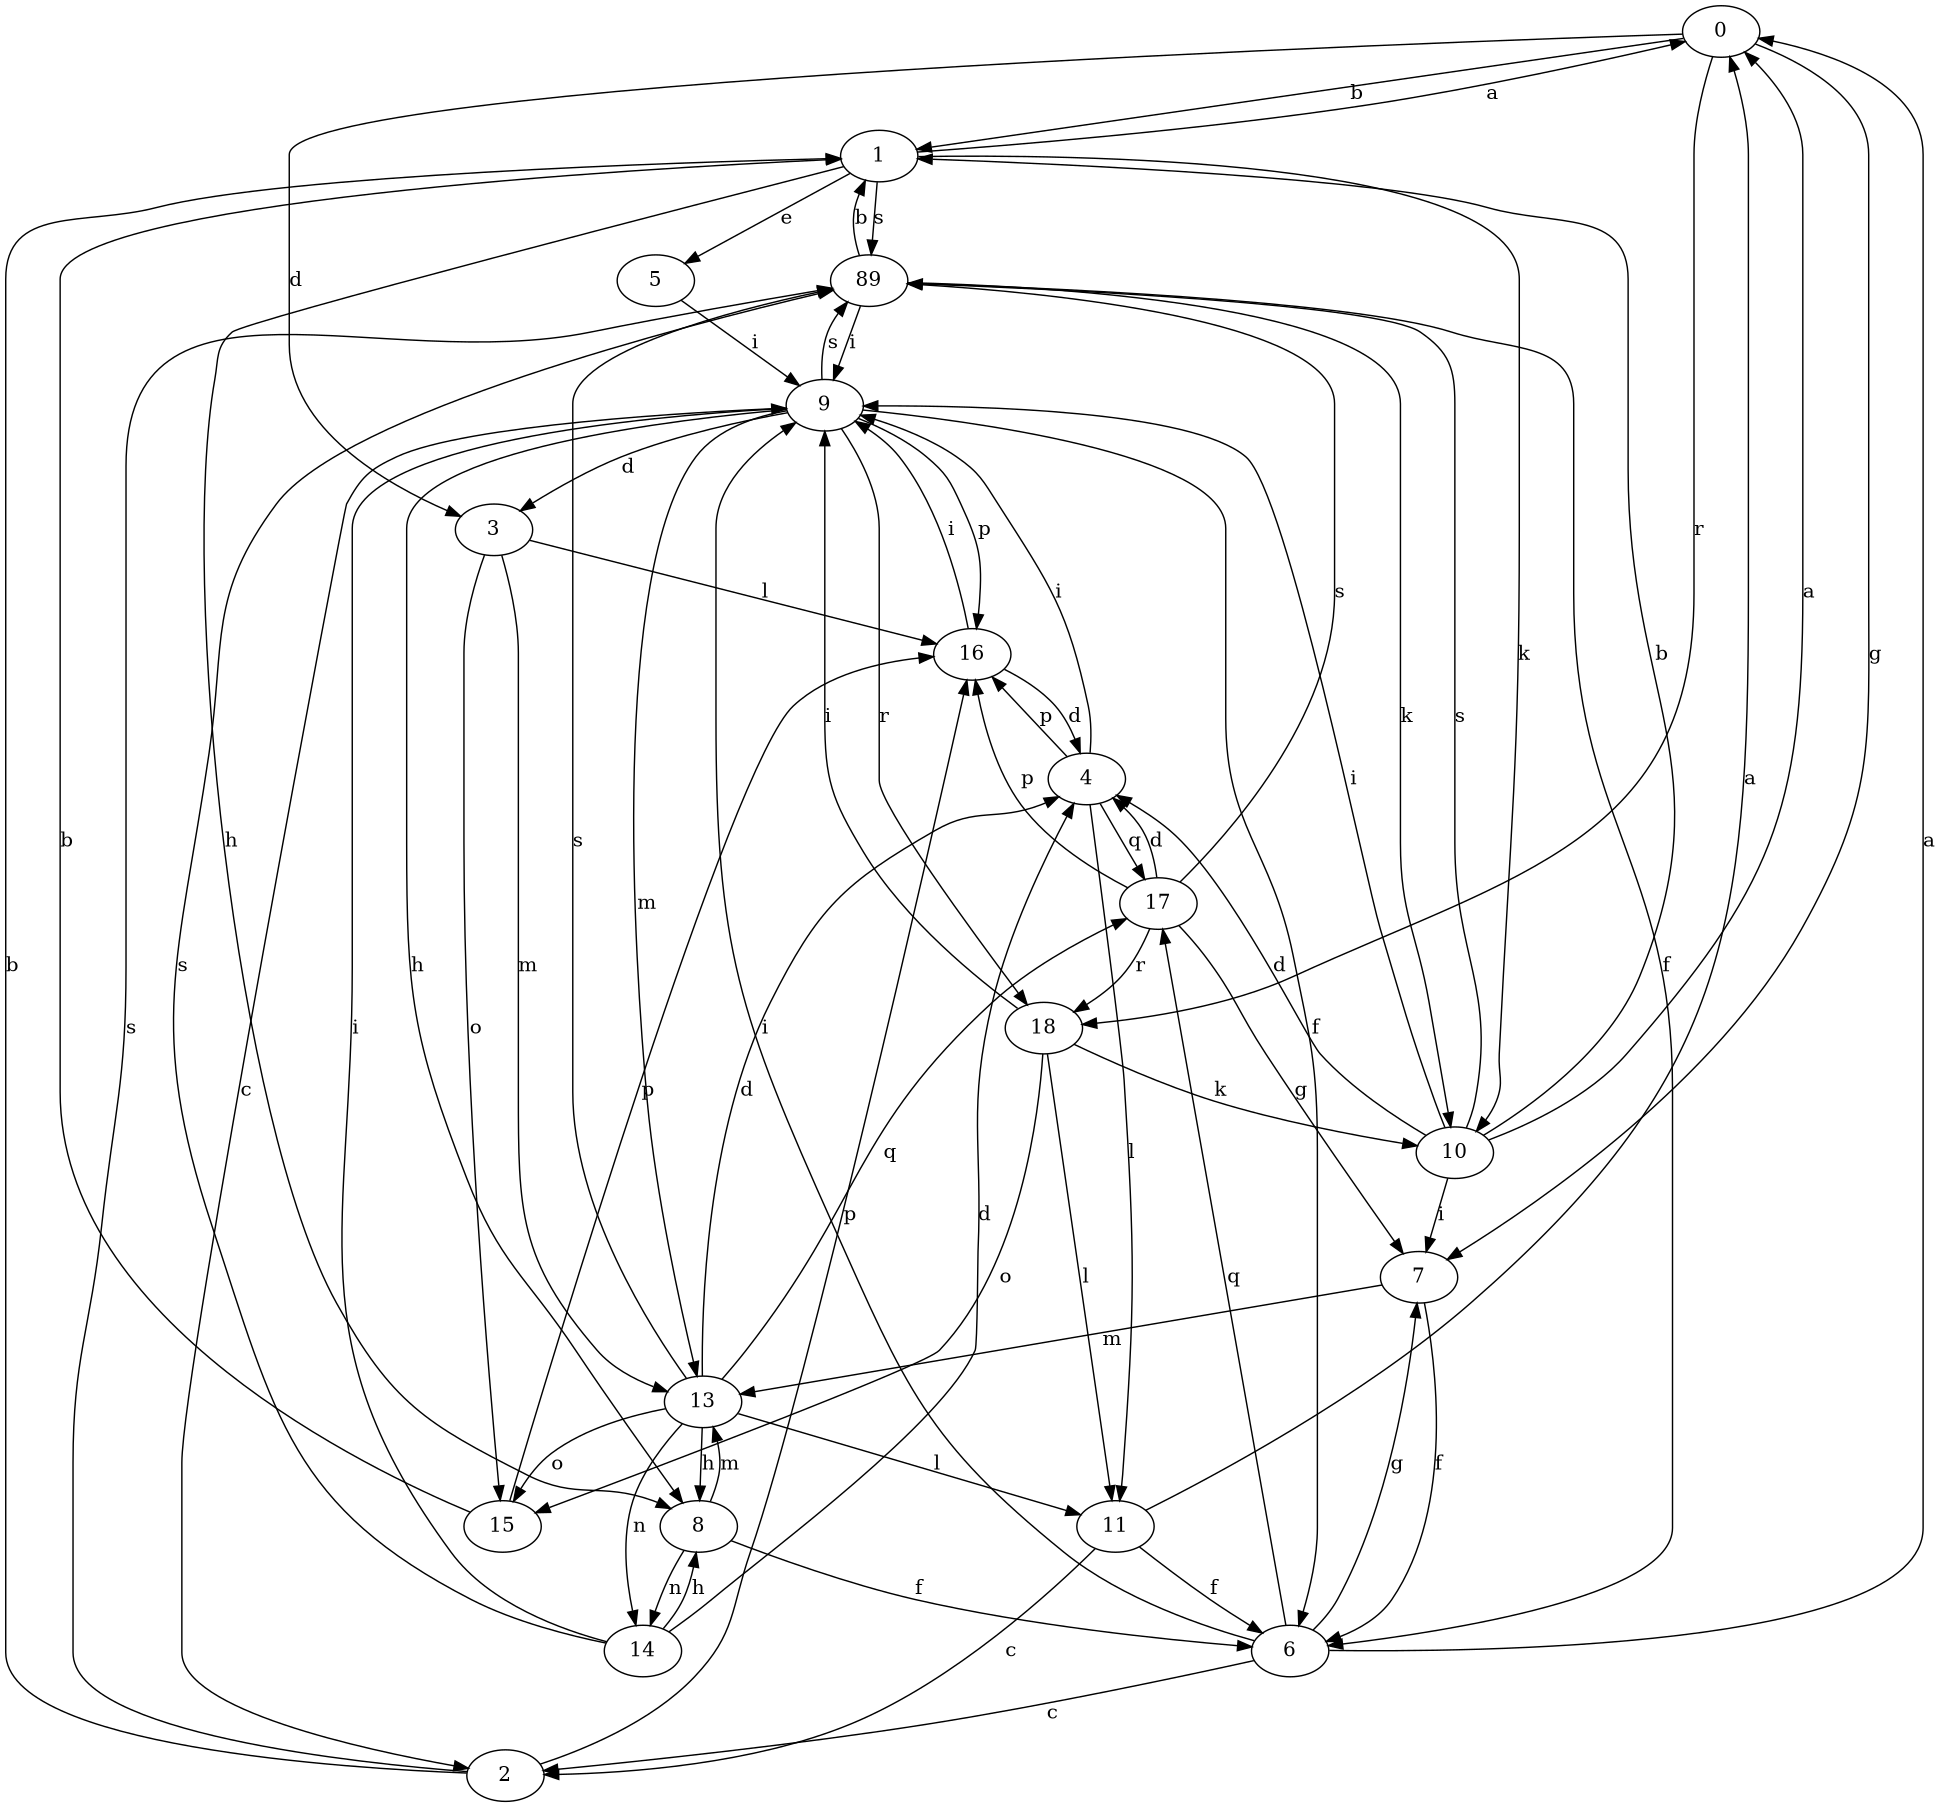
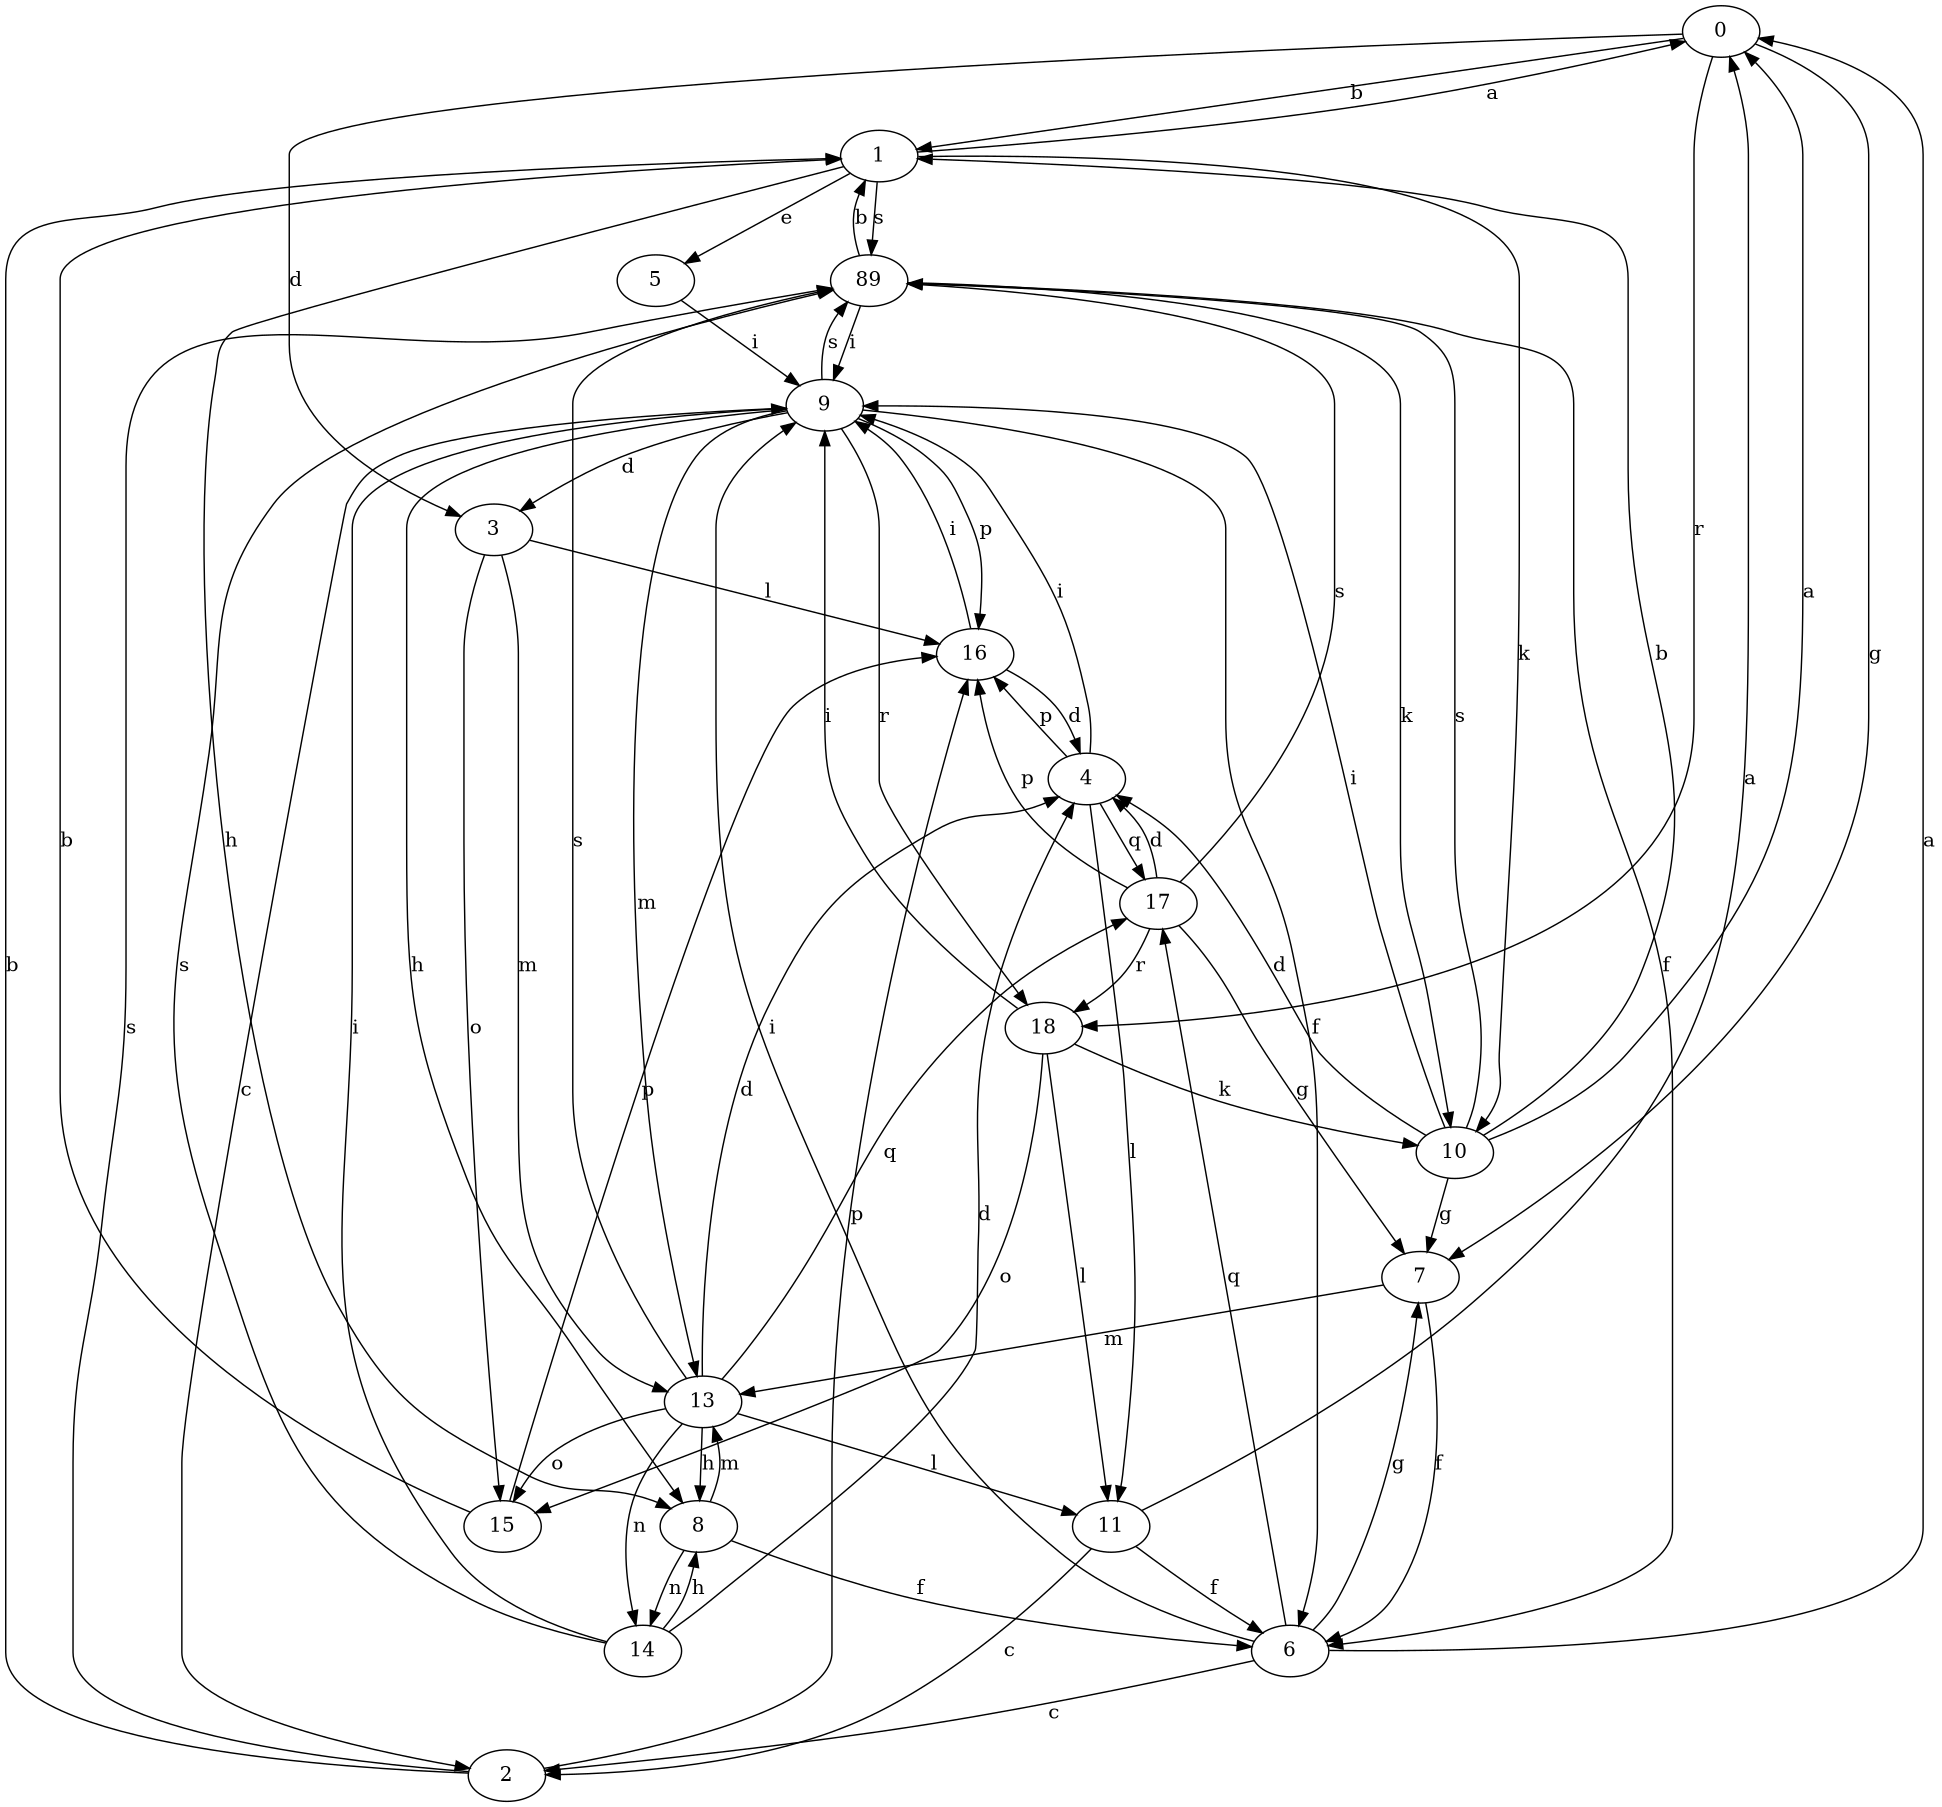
(1441, 1215) -> (1446, 1215)
